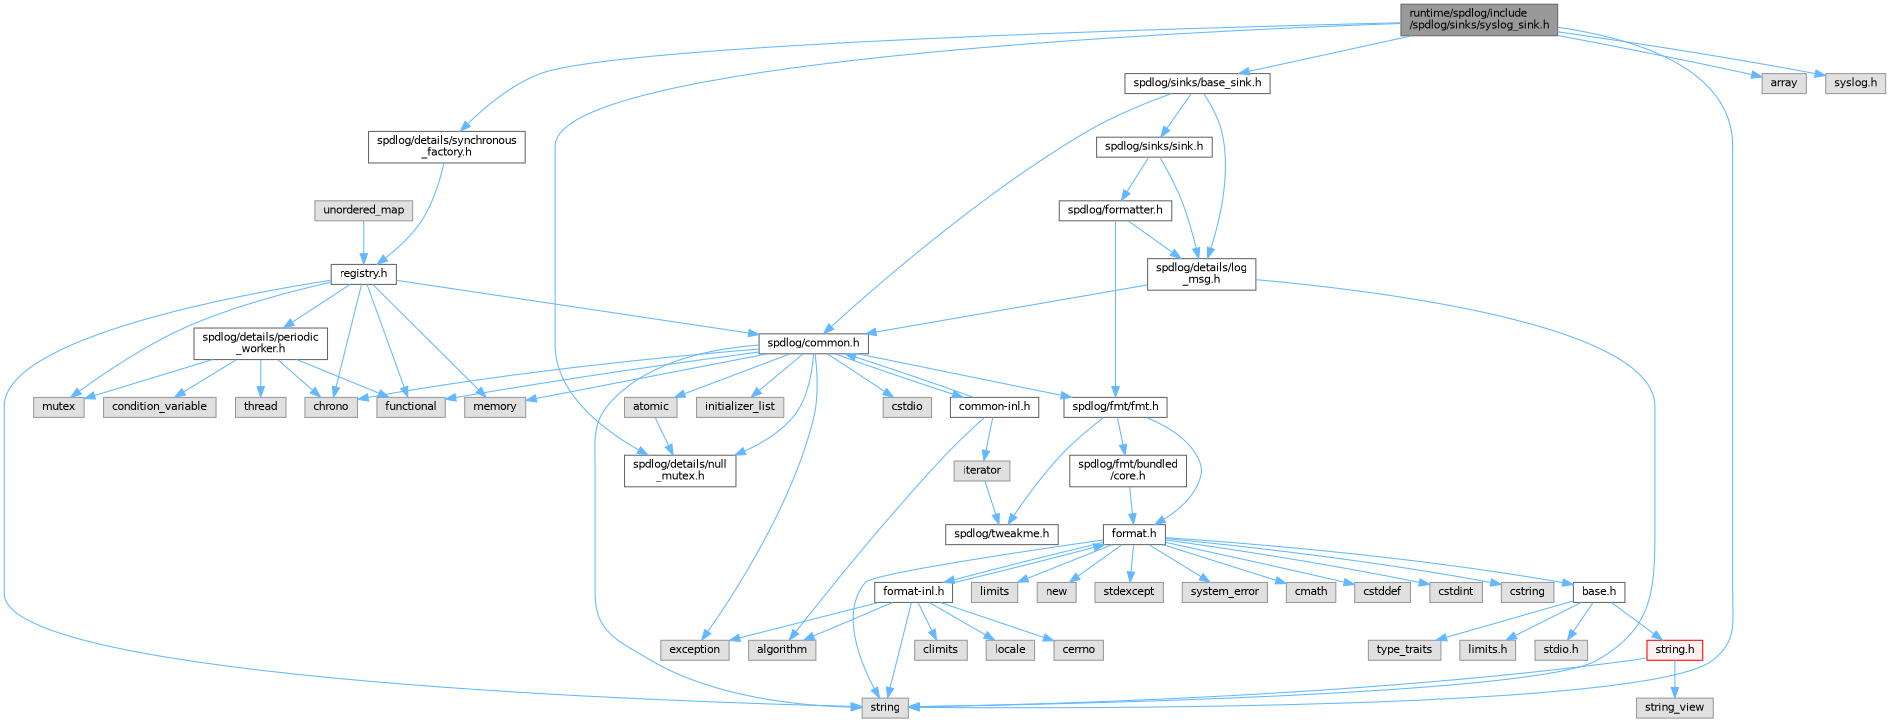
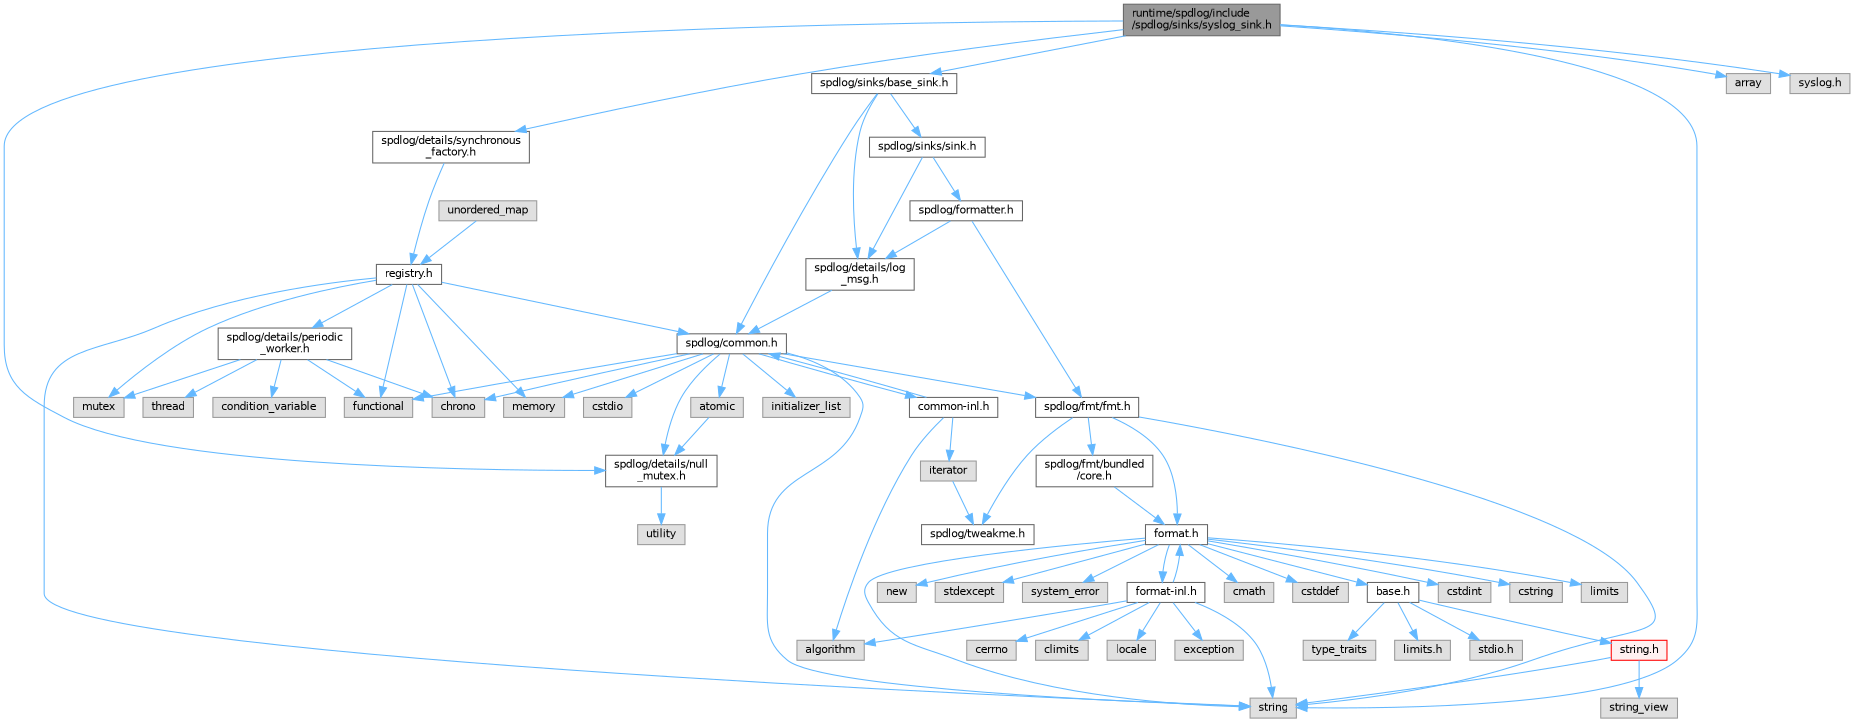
(784, 500) -> none
none -> (661, 535)
(1610, 652) -> (1586, 543)
